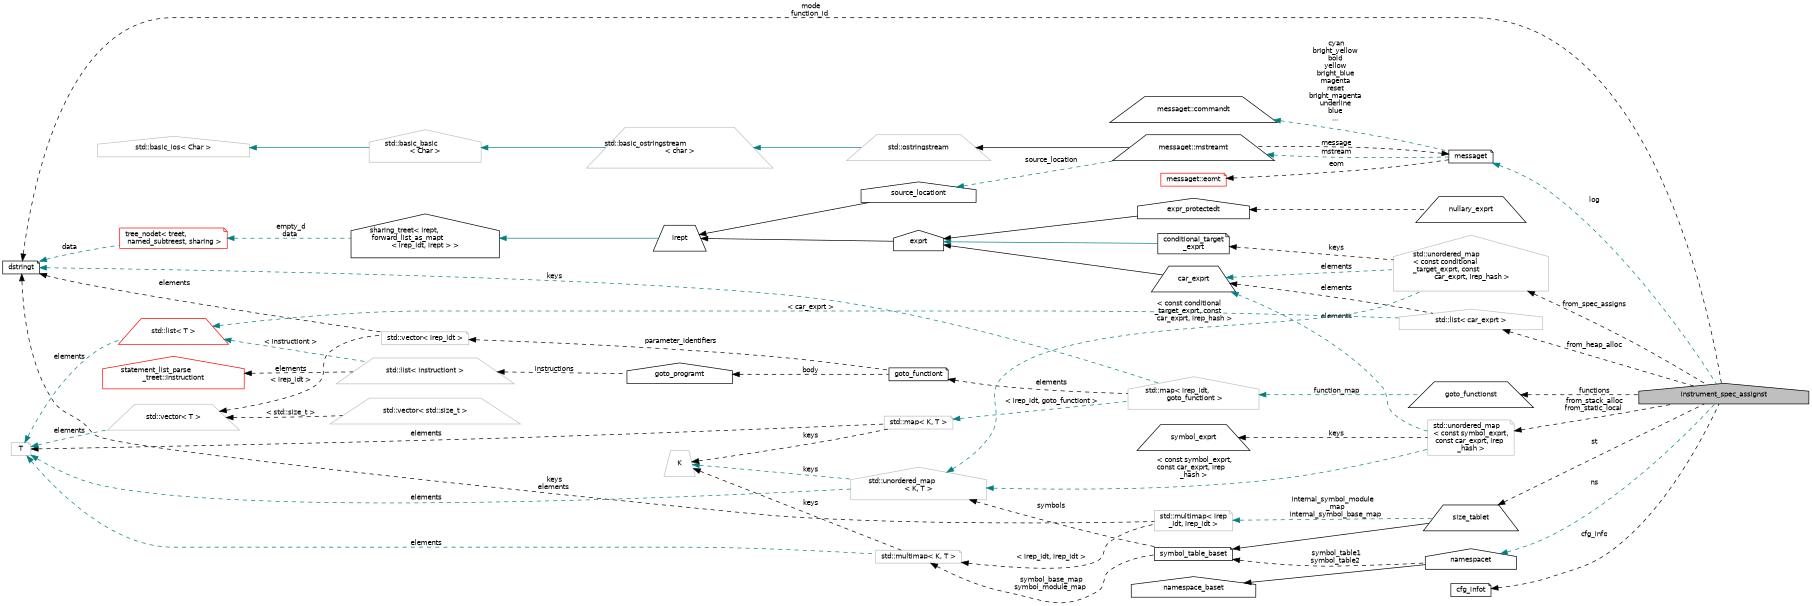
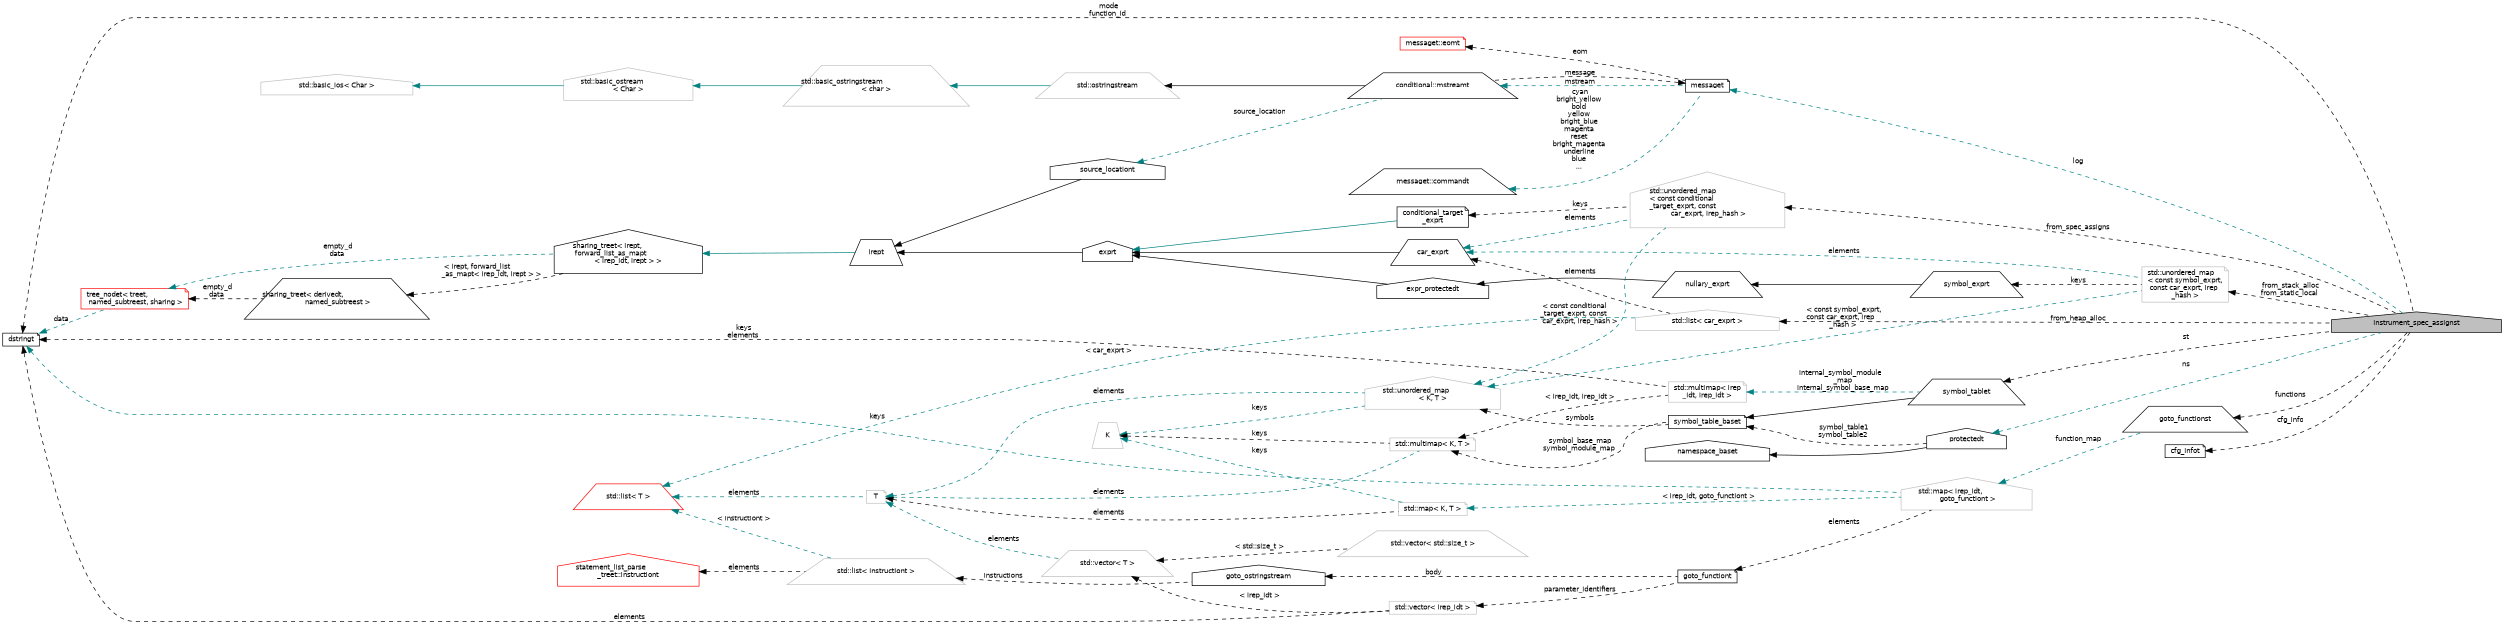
(425, 148) -> (628, 86)
(1194, 148) -> (1433, 86)
(1342, 210) -> (1575, 278)
none -> (1840, 284)
none -> (337, 299)
(680, 374) -> (1259, 576)
(67, 378) -> (773, 497)
(793, 447) -> (1265, 471)
(1471, 518) -> (1967, 392)
(1471, 560) -> (1967, 440)
